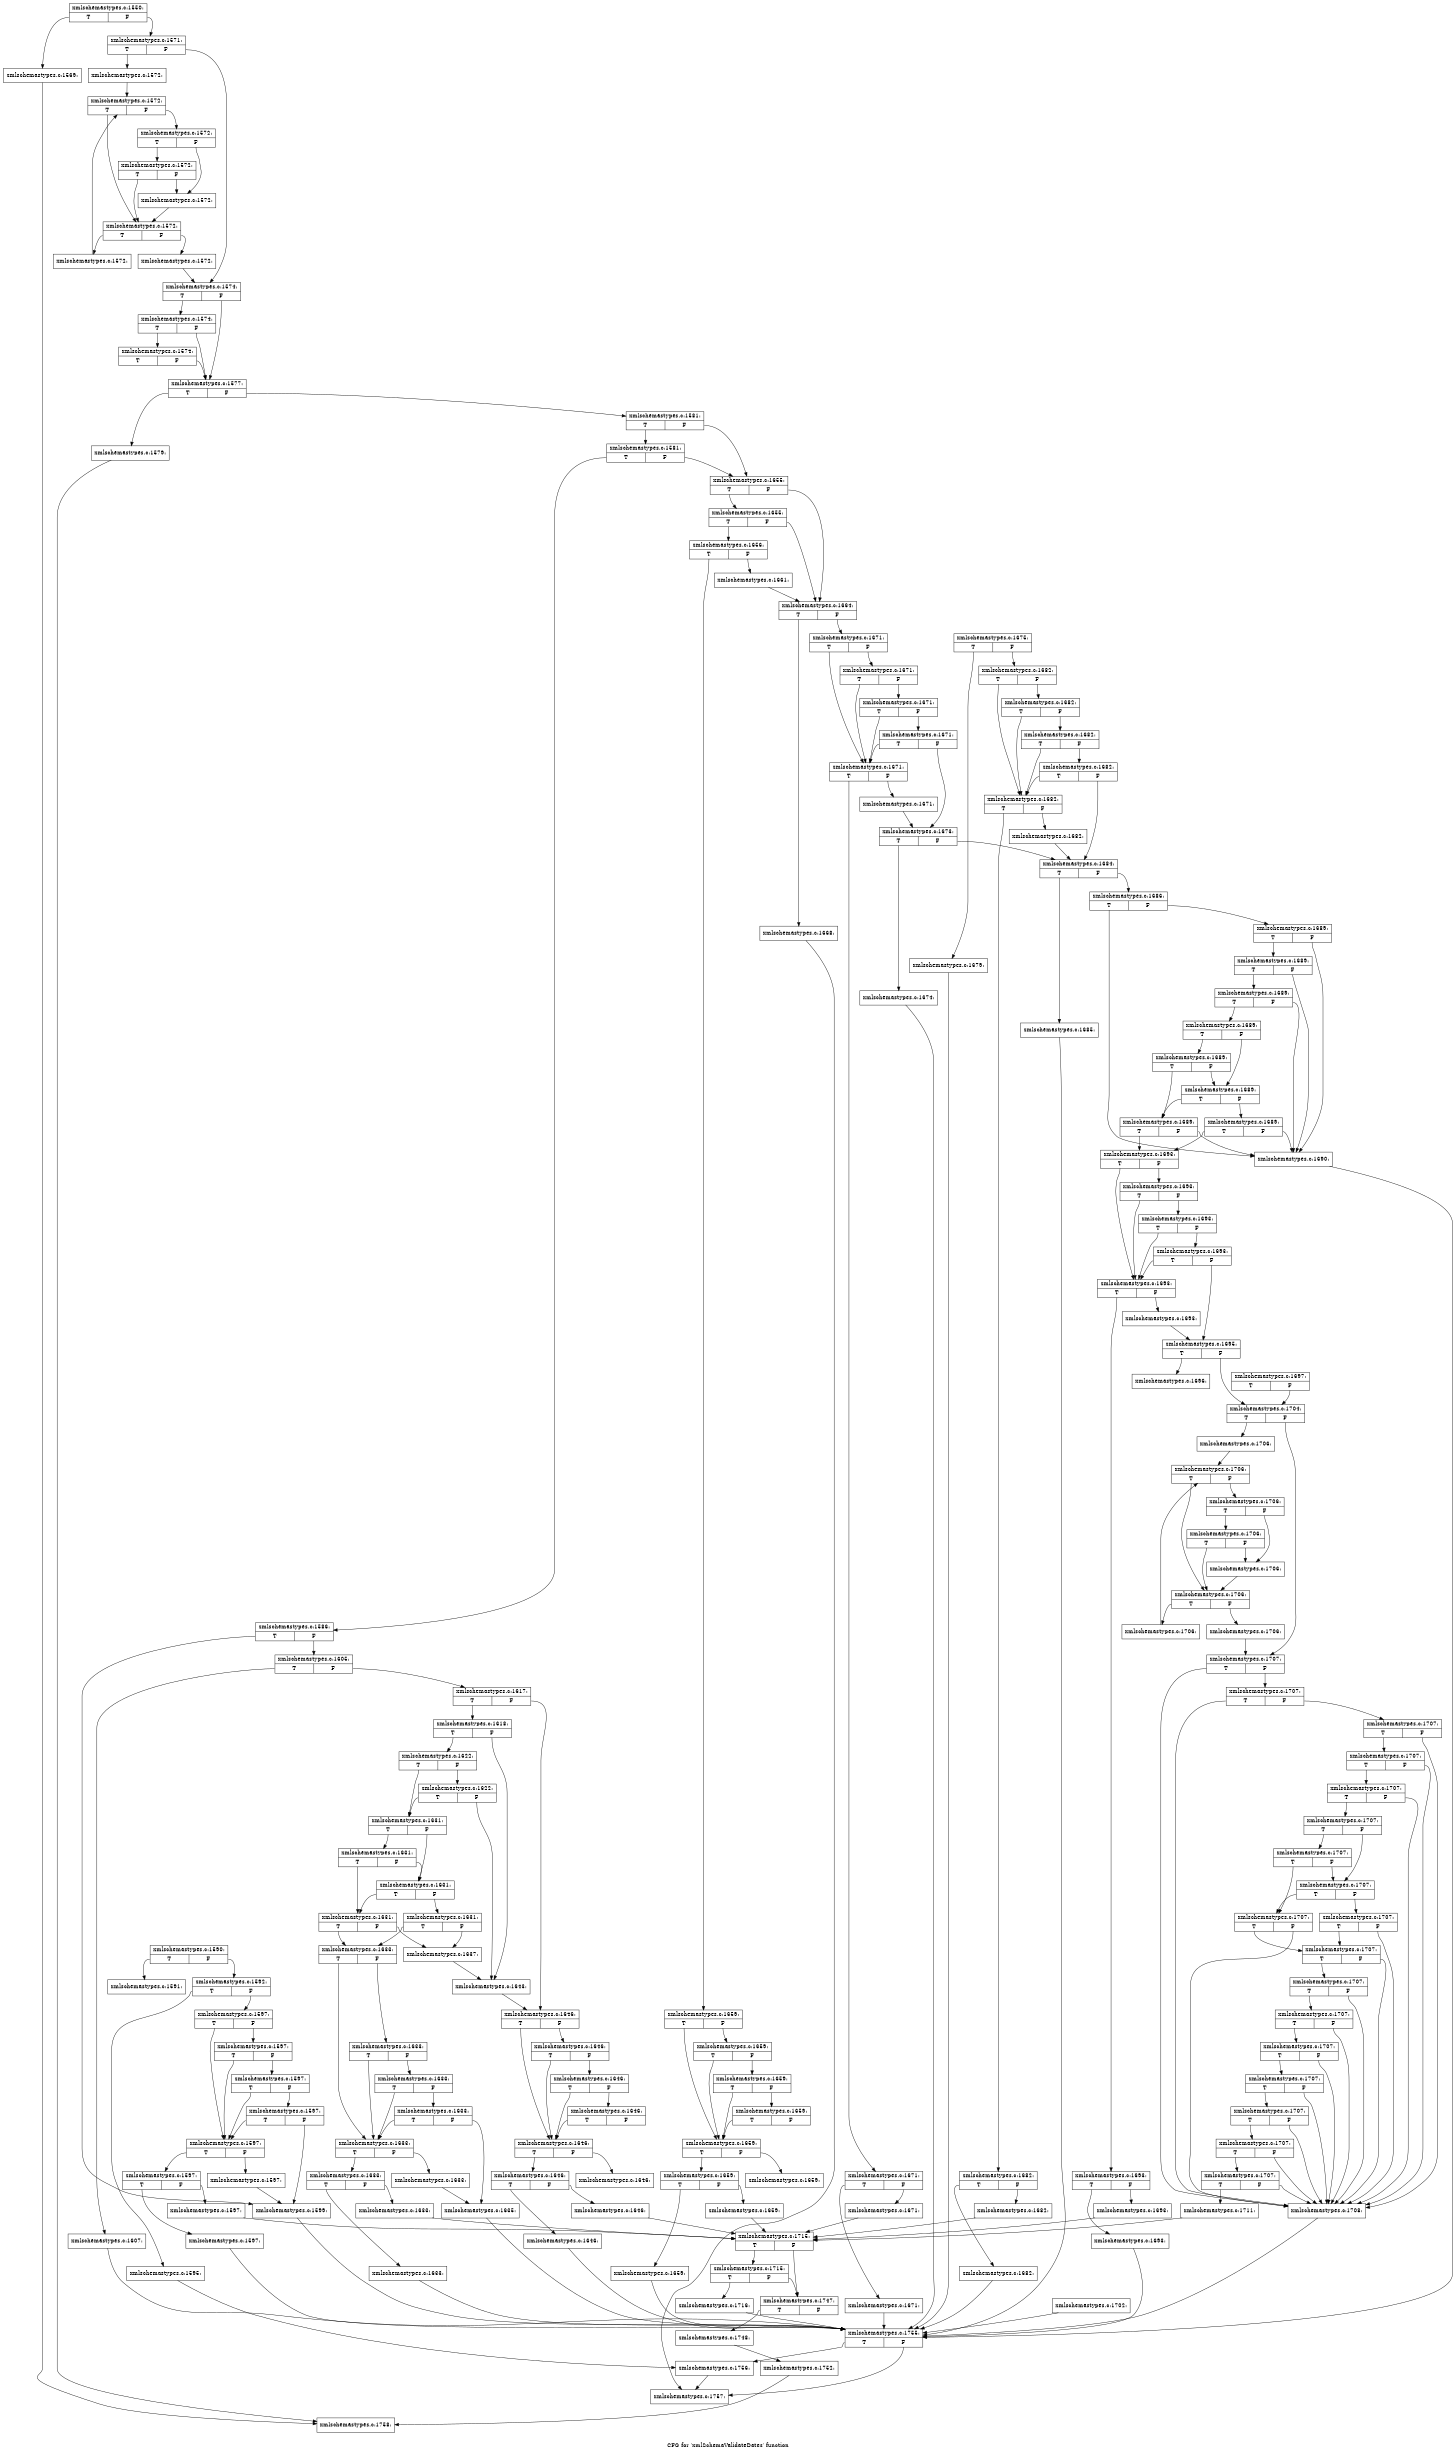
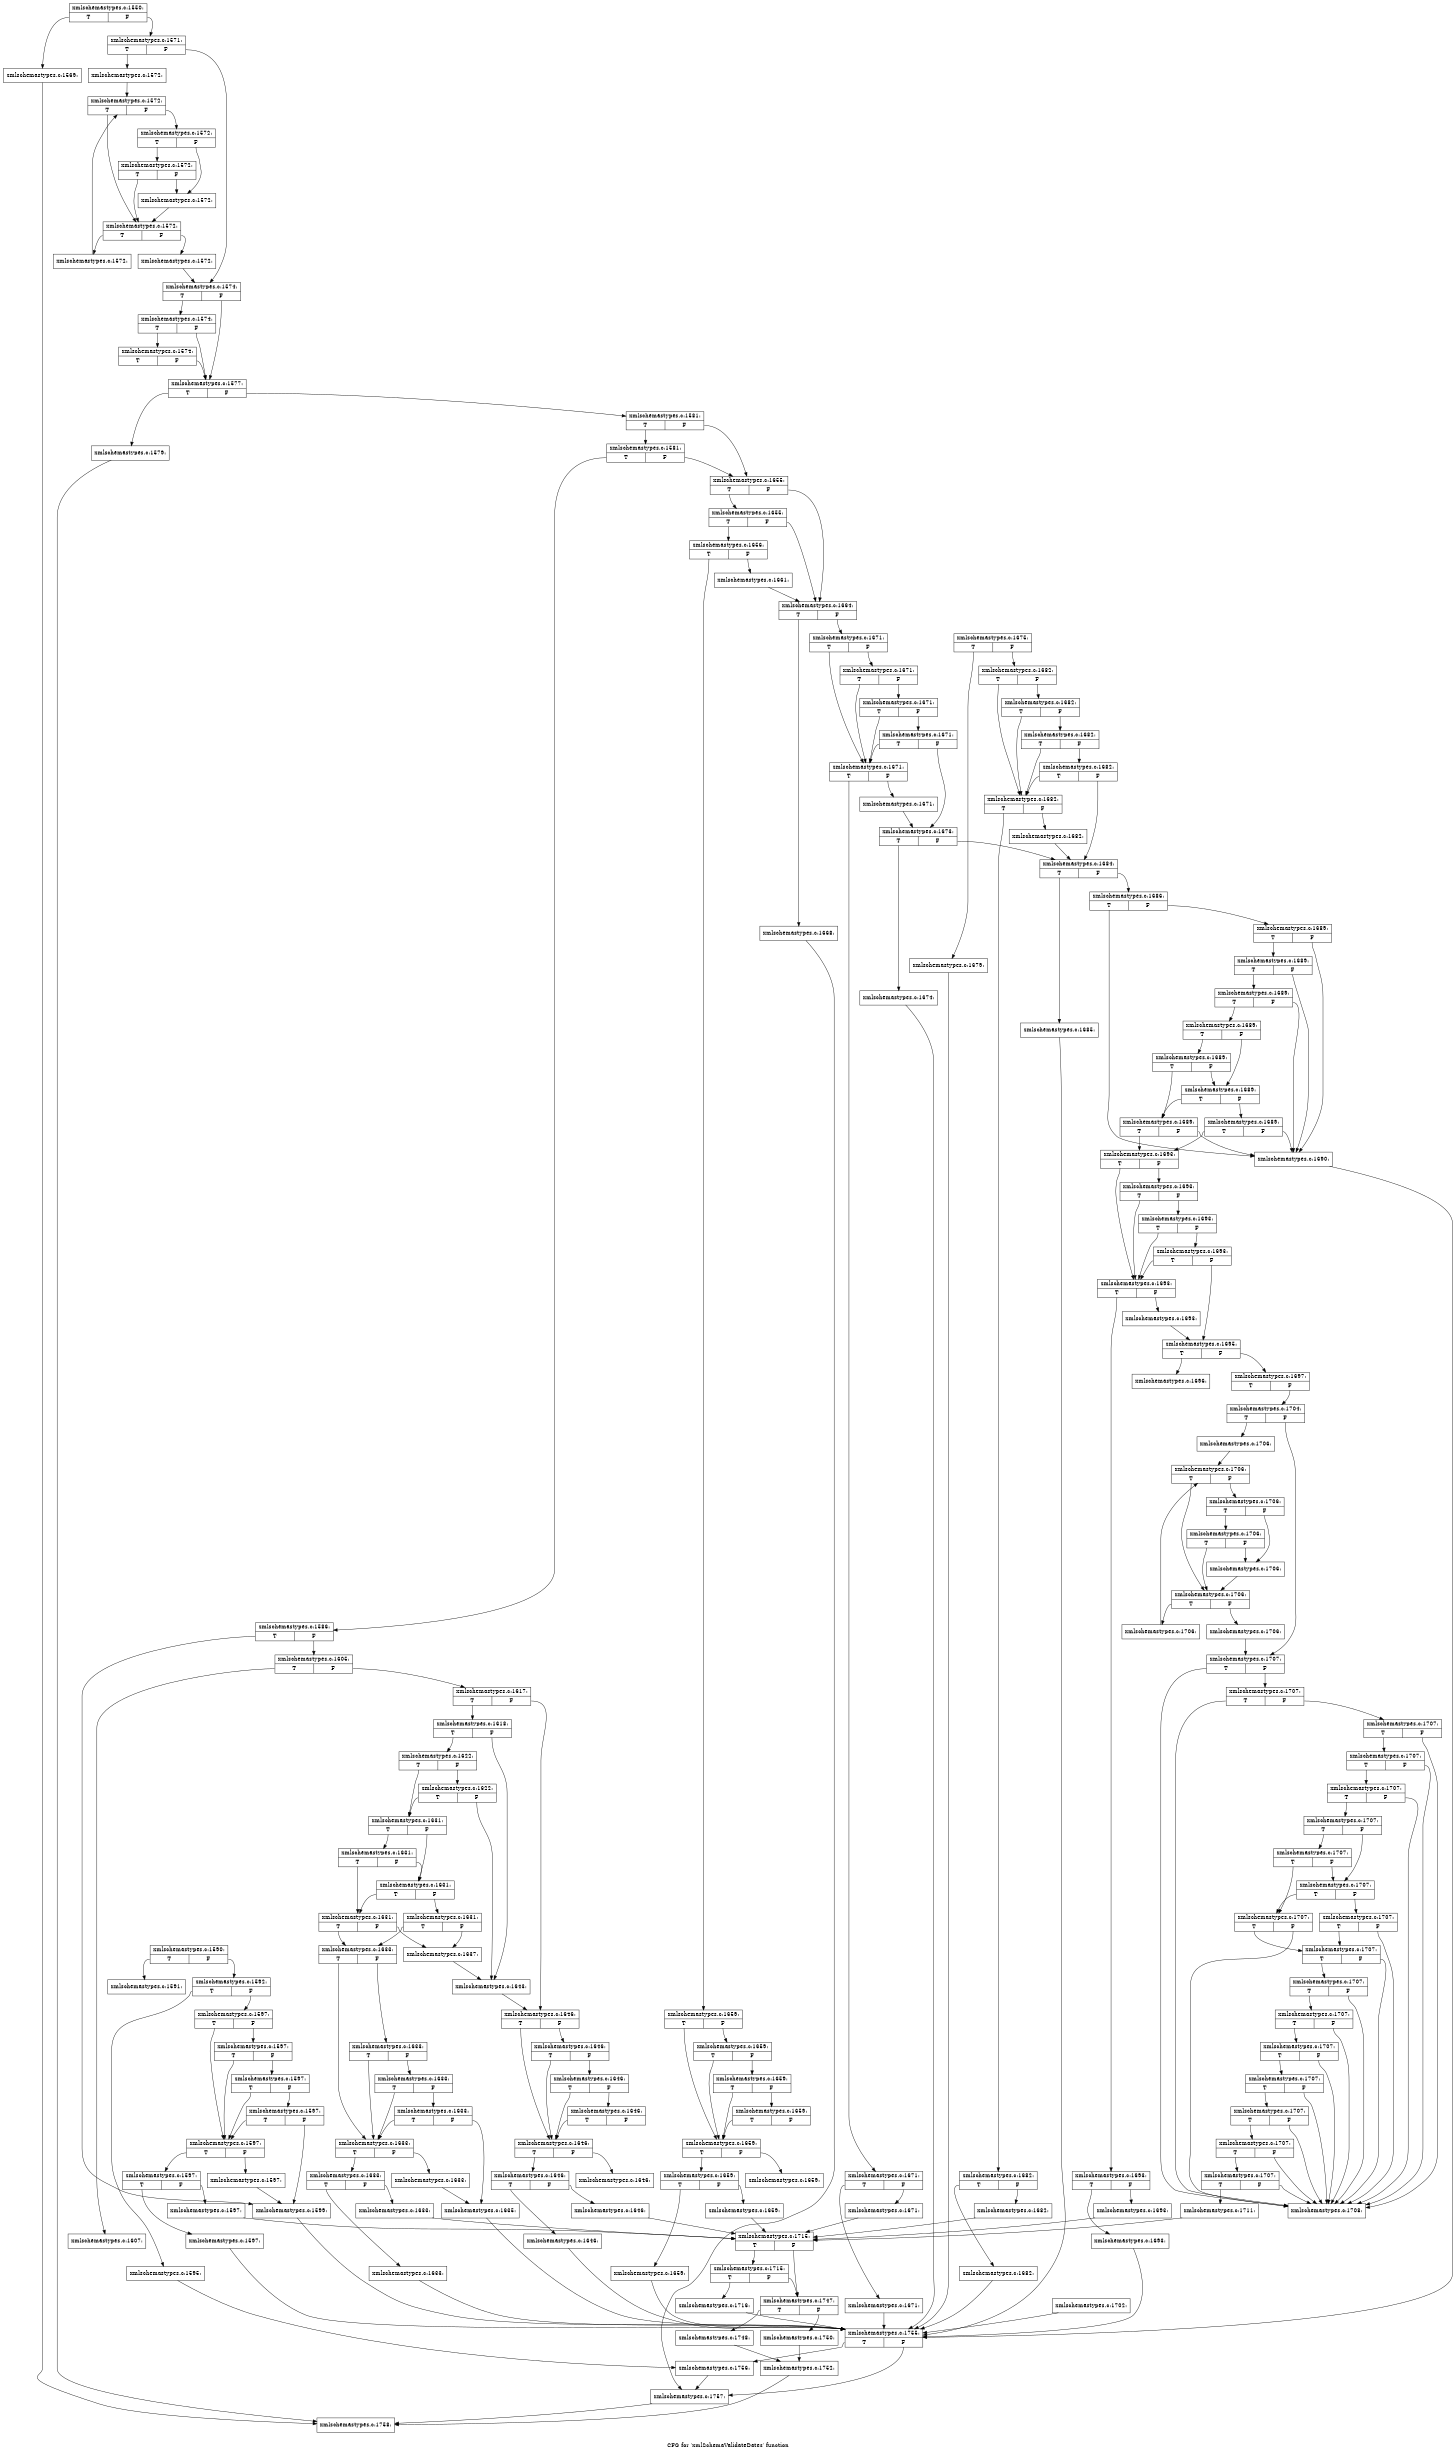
(1224, 1384) -> (1254, 1359)
(1145, 2314) -> none
(497, 2325) -> none
none -> (799, 2338)
none -> (526, 2416)
